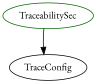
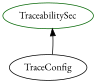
(43, 38) -> (53, 45)
